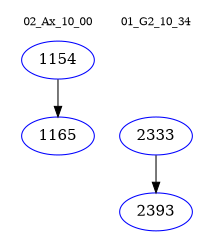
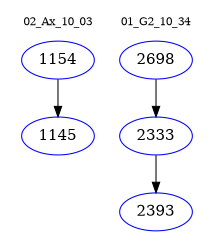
(58, 23) -> (58, 23)
none -> (156, 60)
(58, 136) -> (58, 136)
